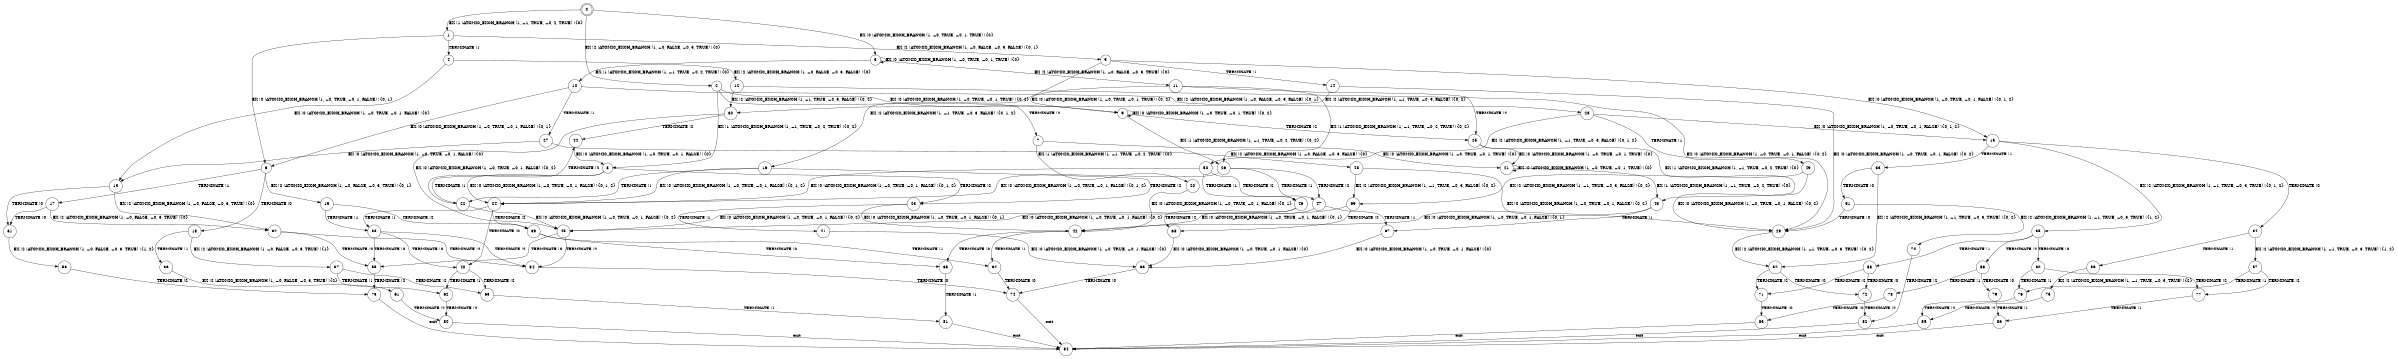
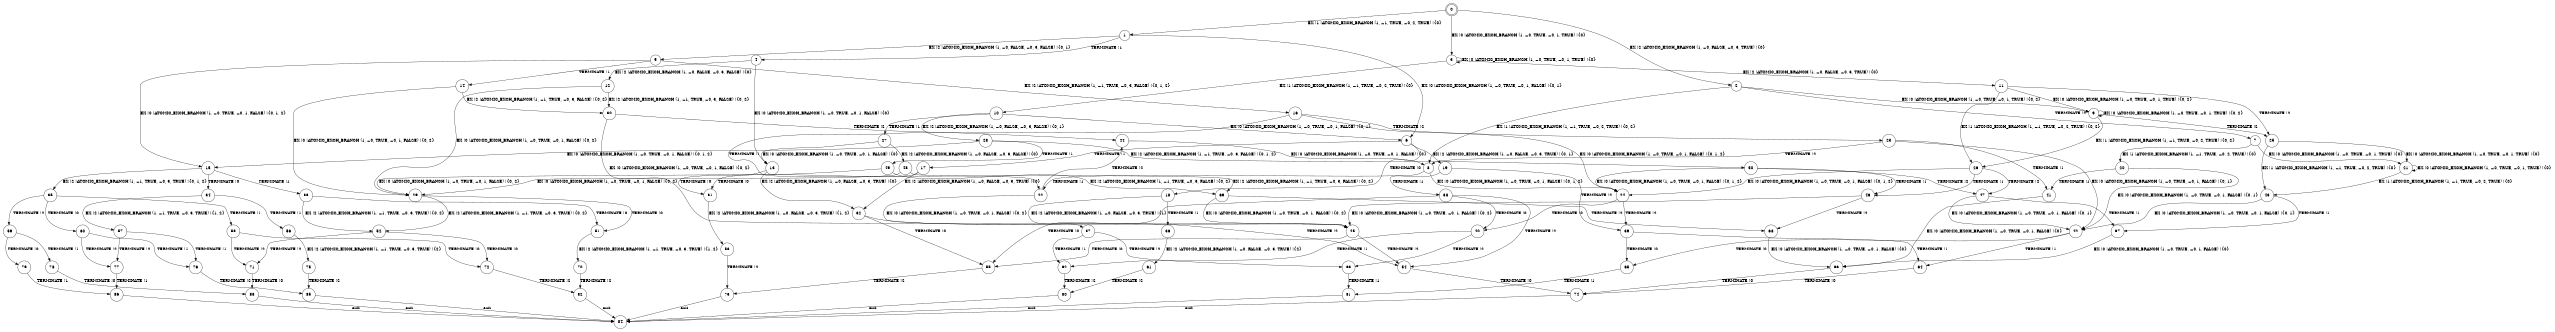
none -> (2082, 173)
(811, 175) -> (1659, 157)
(421, 211) -> none
(1819, 226) -> (545, 199)
